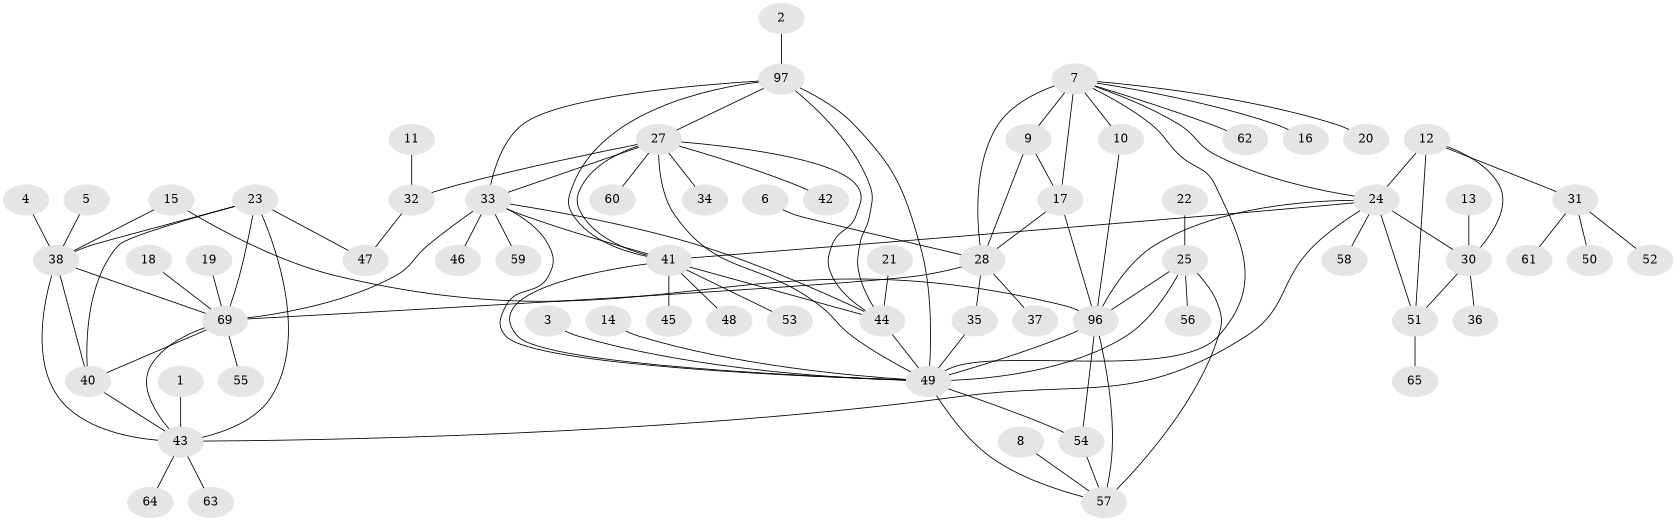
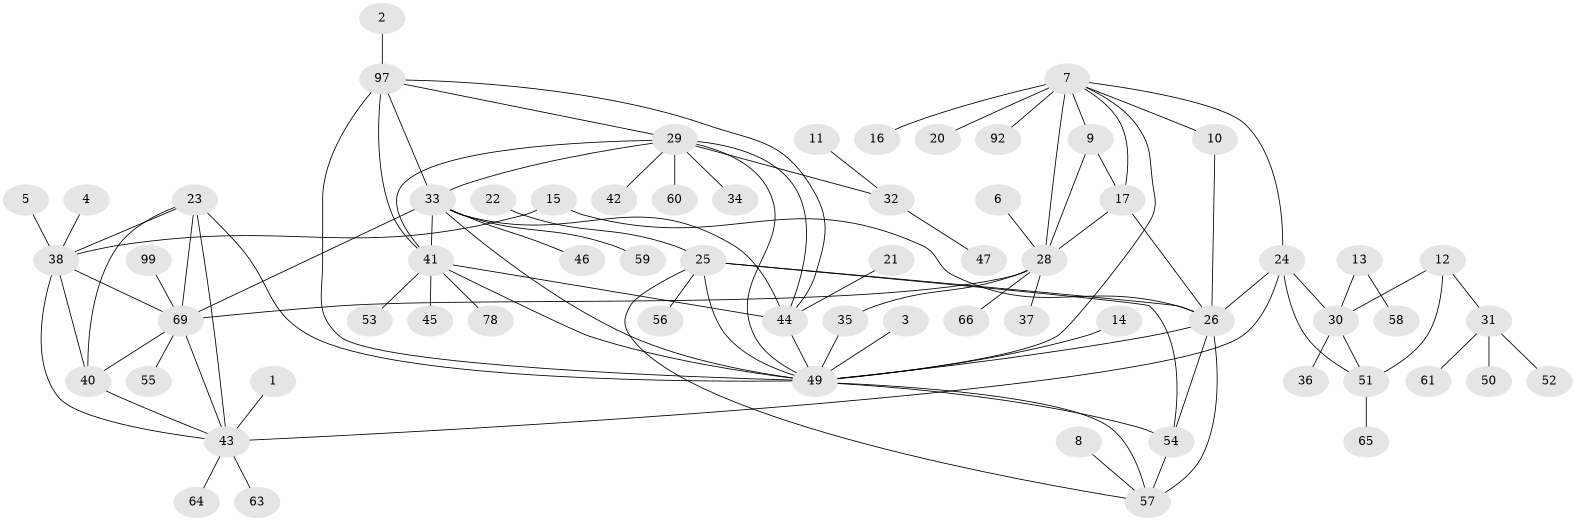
(659, 139) -> (675, 139)
(1245, 139) -> (998, 139)
(1402, 170) -> none
(311, 230) -> (468, 369)
(1039, 230) -> none
(1360, 230) -> (1378, 291)
(149, 260) -> none
(209, 260) -> (149, 260)
none -> (1002, 289)
(729, 321) -> (491, 321)
none -> (966, 321)
(1096, 321) -> (1212, 321)
